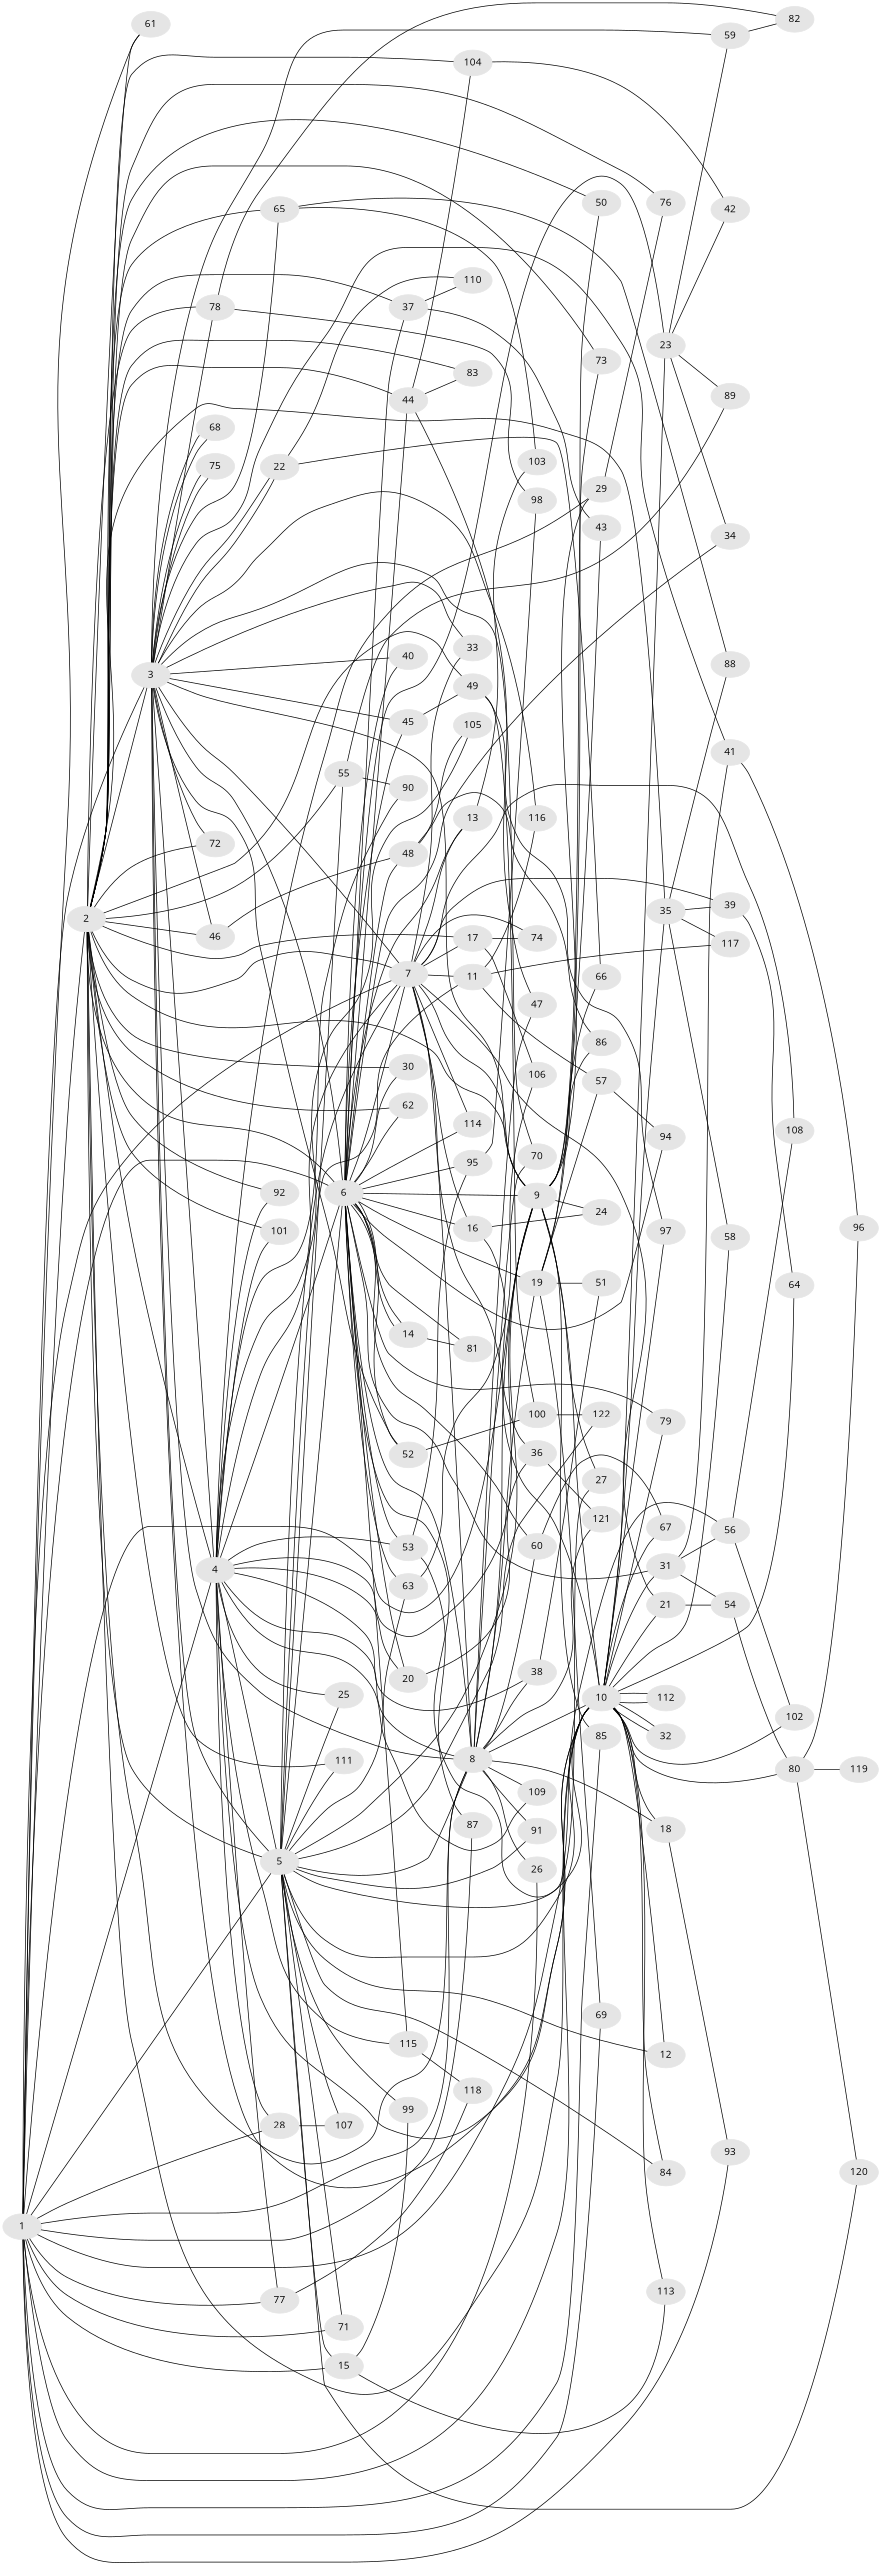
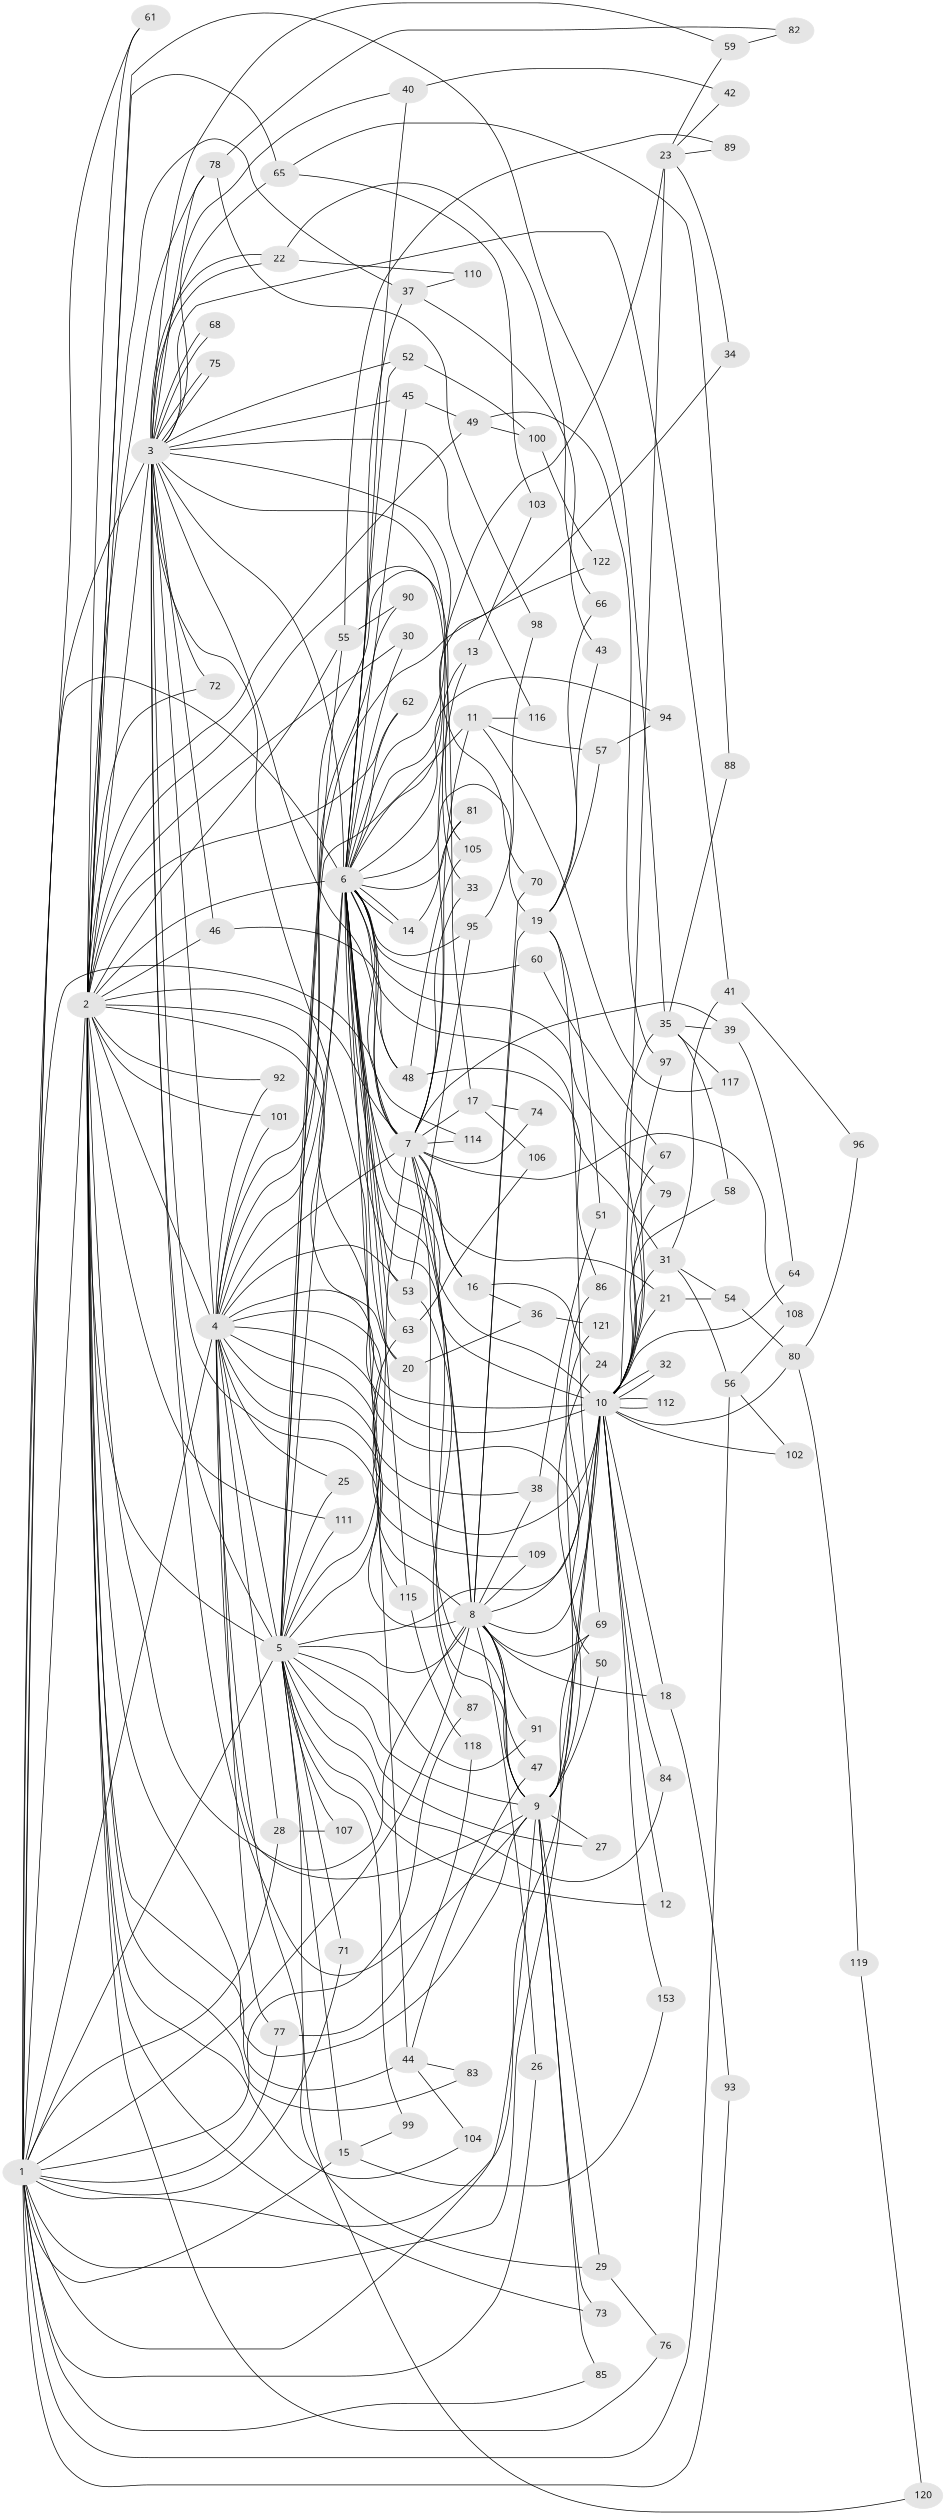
(630, 91) -> (570, 69)
(515, 1656) -> (534, 1656)
(827, 1971) -> (891, 2229)
(666, 2292) -> (666, 1999)
